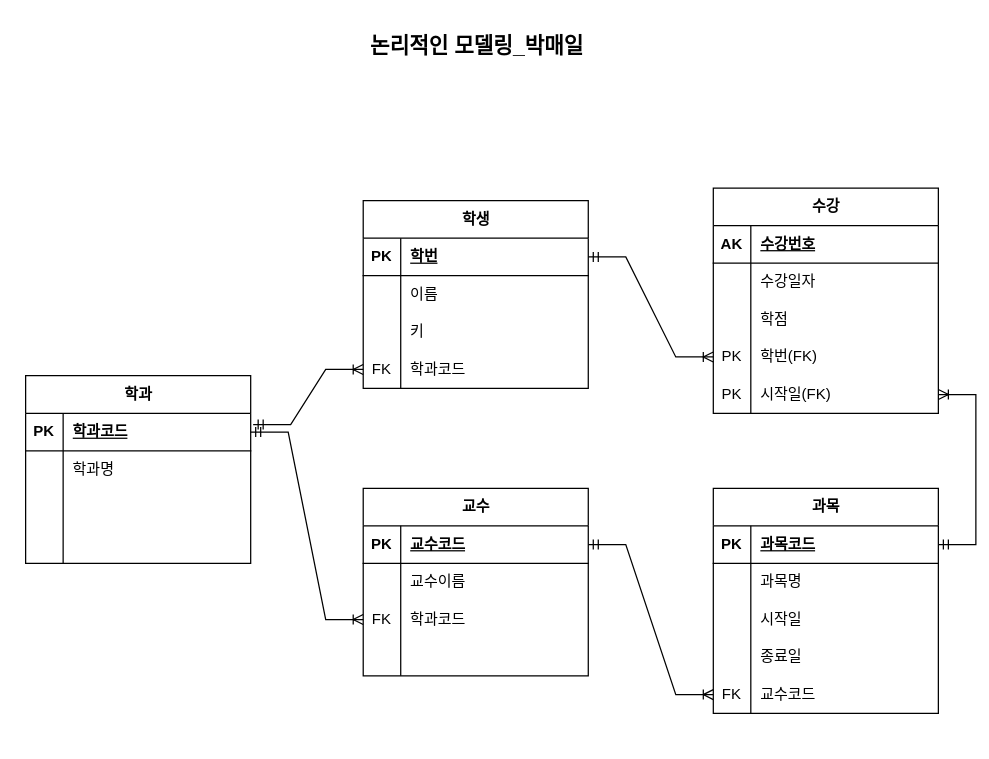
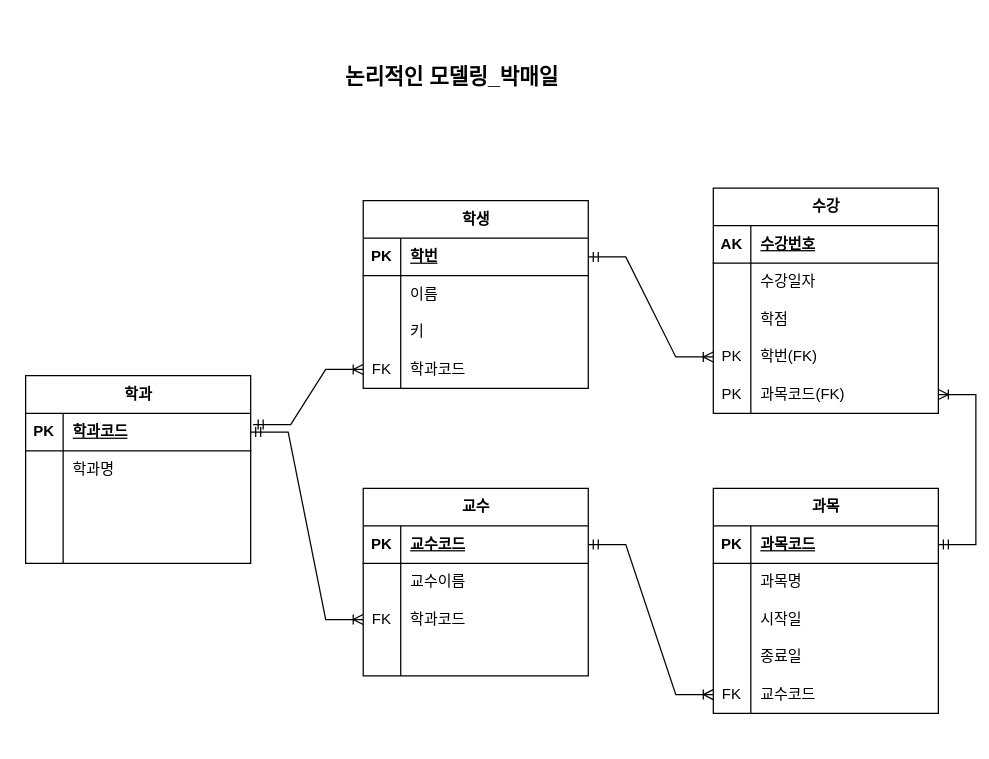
(488, 44) -> (463, 76)
(800, 394) -> (807, 394)
